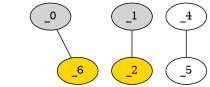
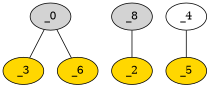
(132, 17) -> (132, 17)
none -> (23, 71)
(186, 71) -> (186, 71)
